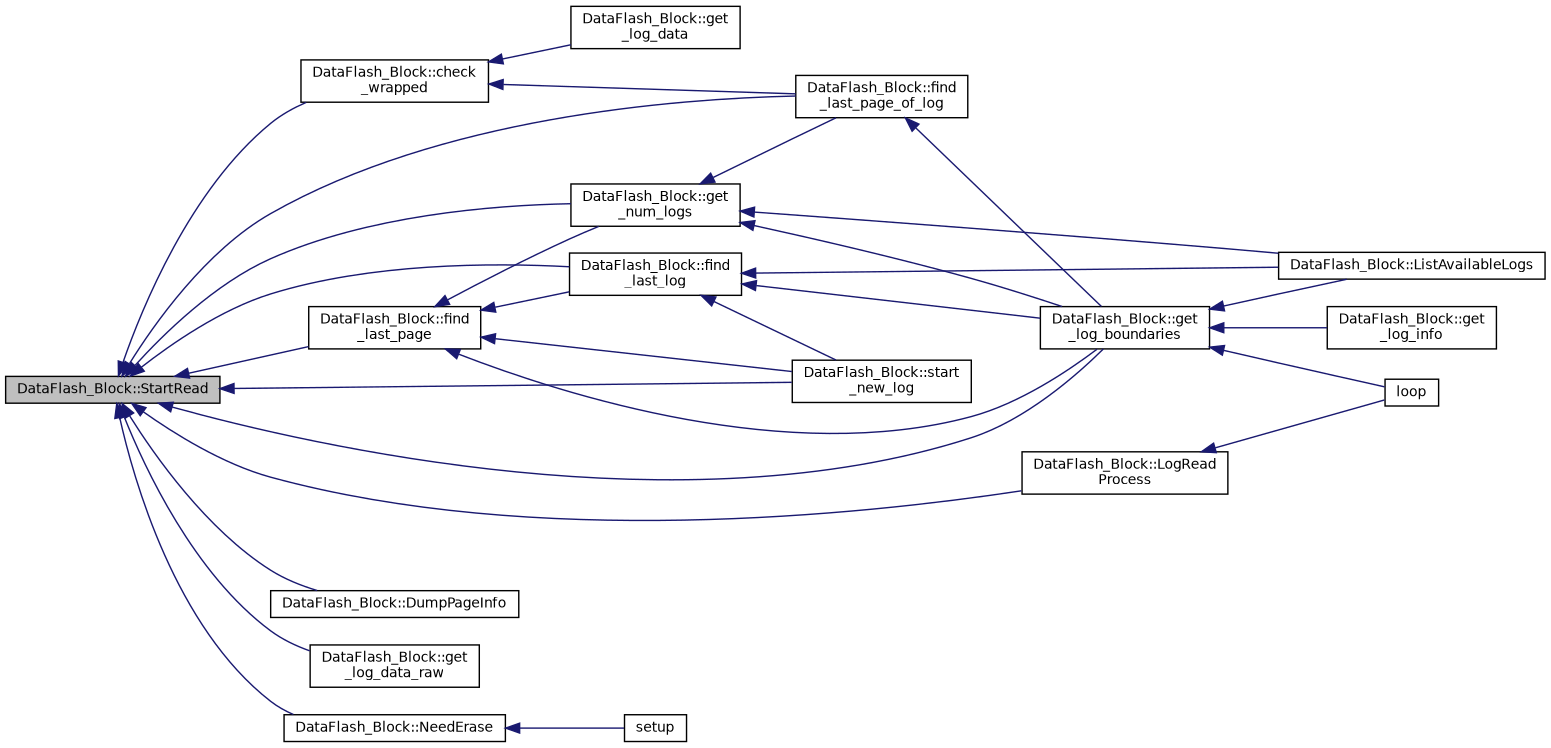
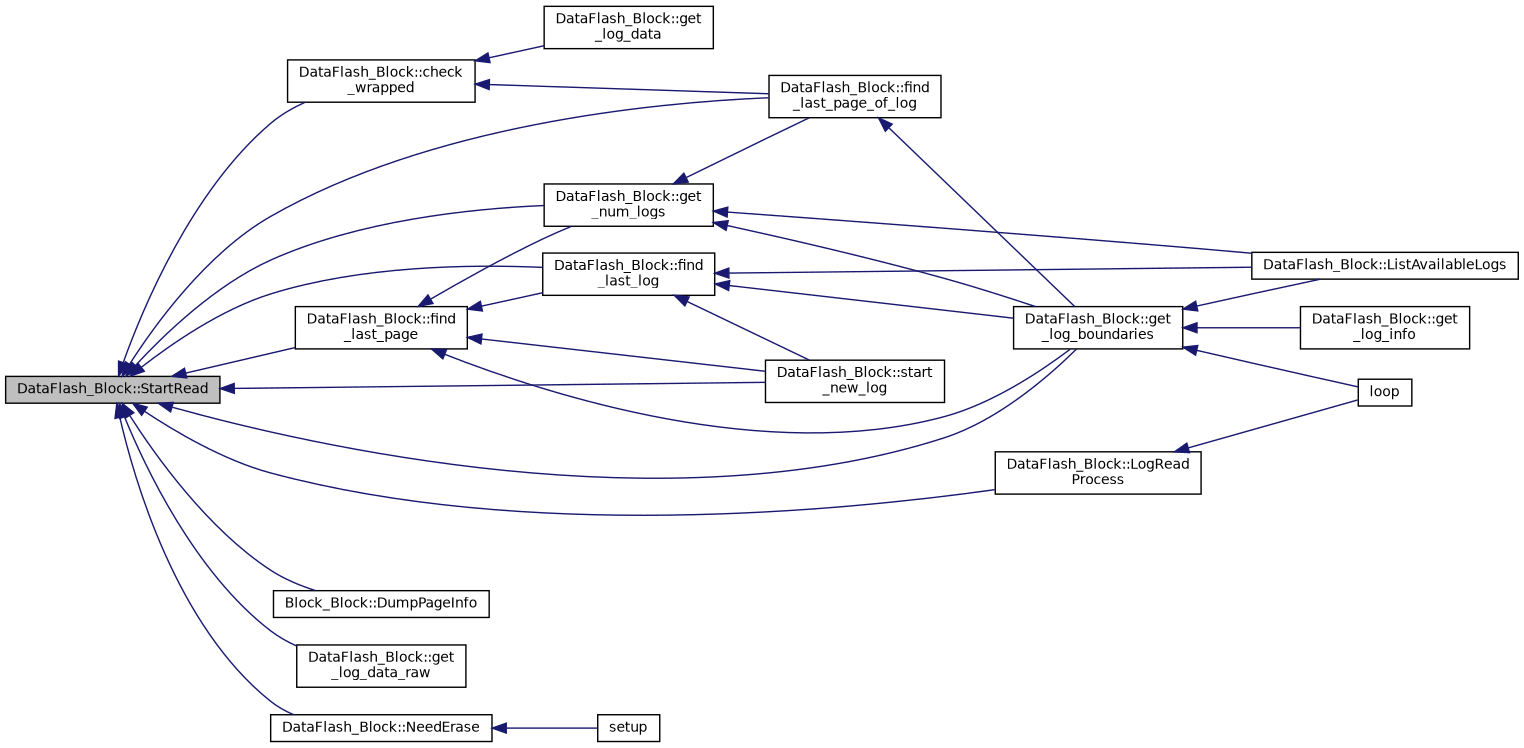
(395, 604) -> (381, 604)
